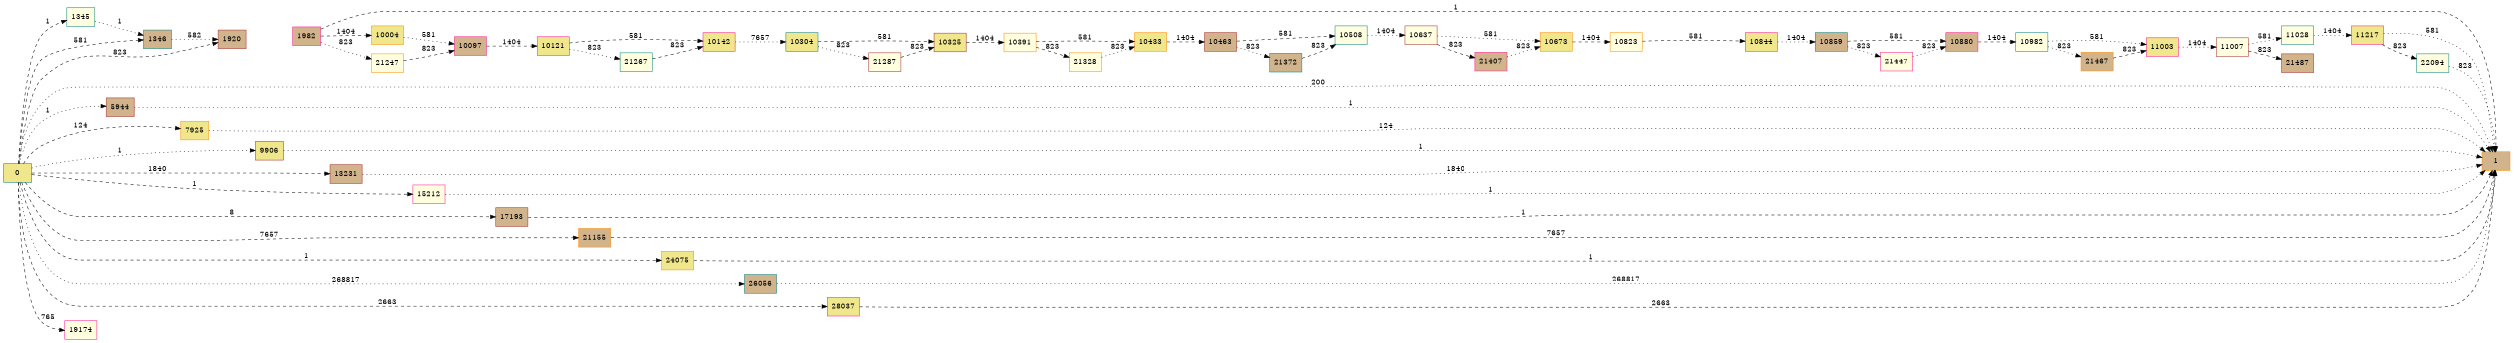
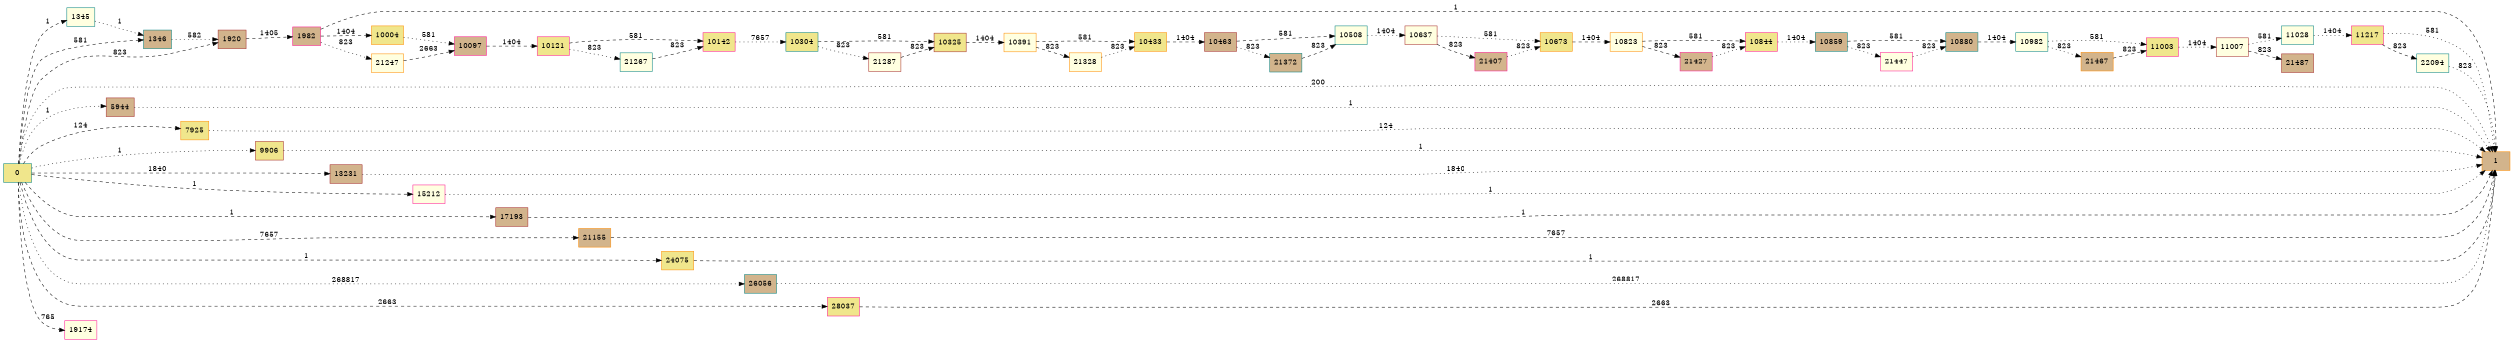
none -> (267, 38)
(1962, 42) -> (1962, 42)
(429, 49) -> (429, 49)
none -> (1696, 62)
(232, 213) -> (232, 213)
